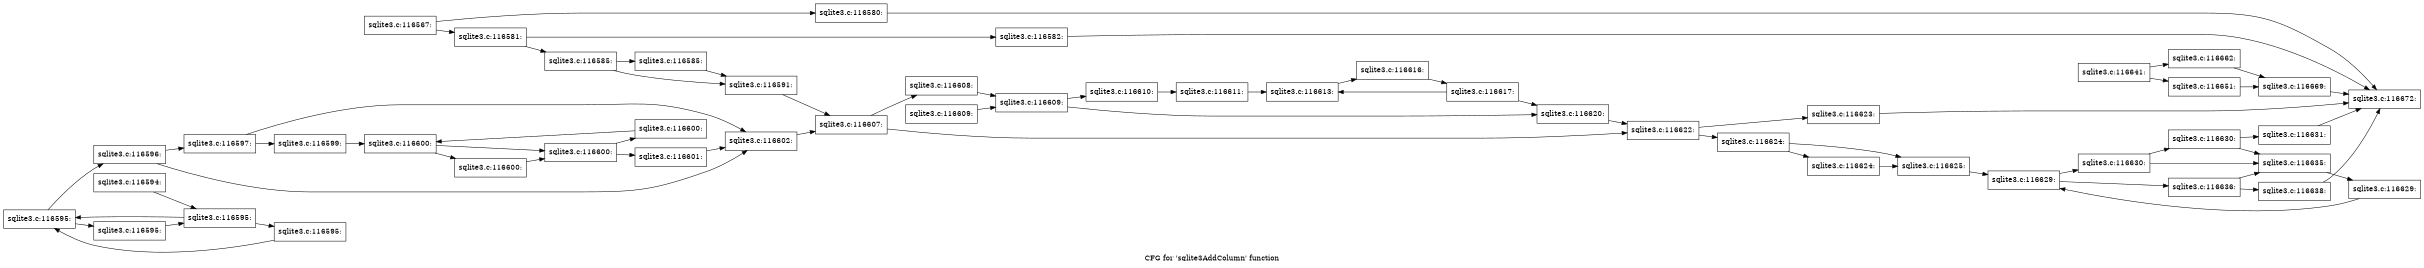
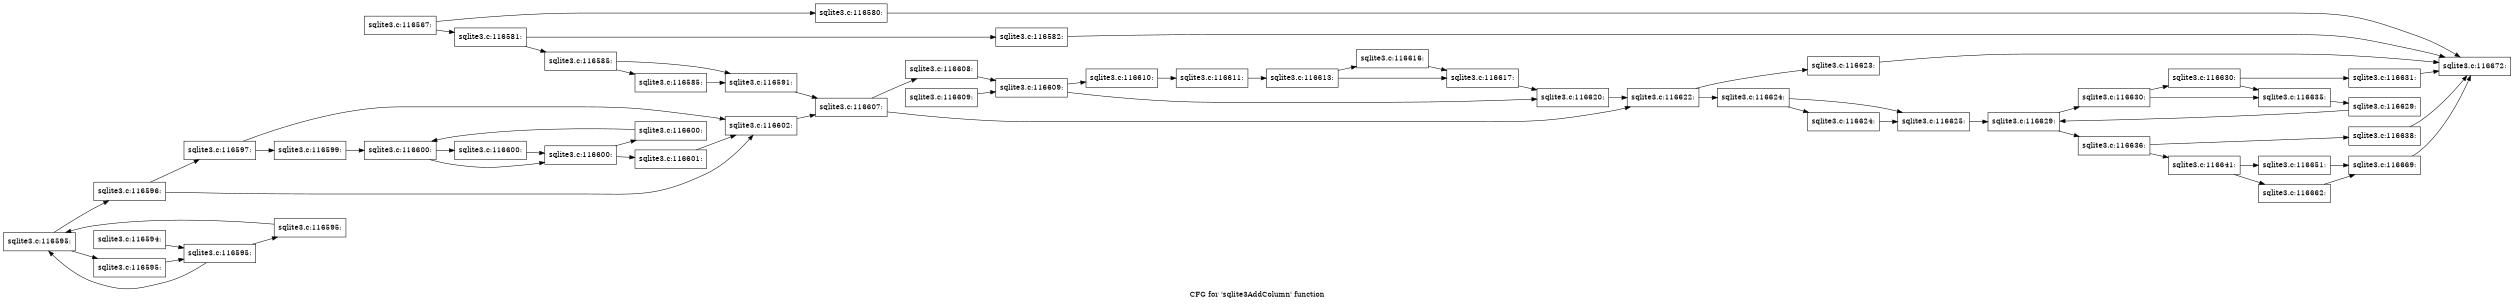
(1395, 92) -> (1390, 78)
(2247, 176) -> (2157, 155)
